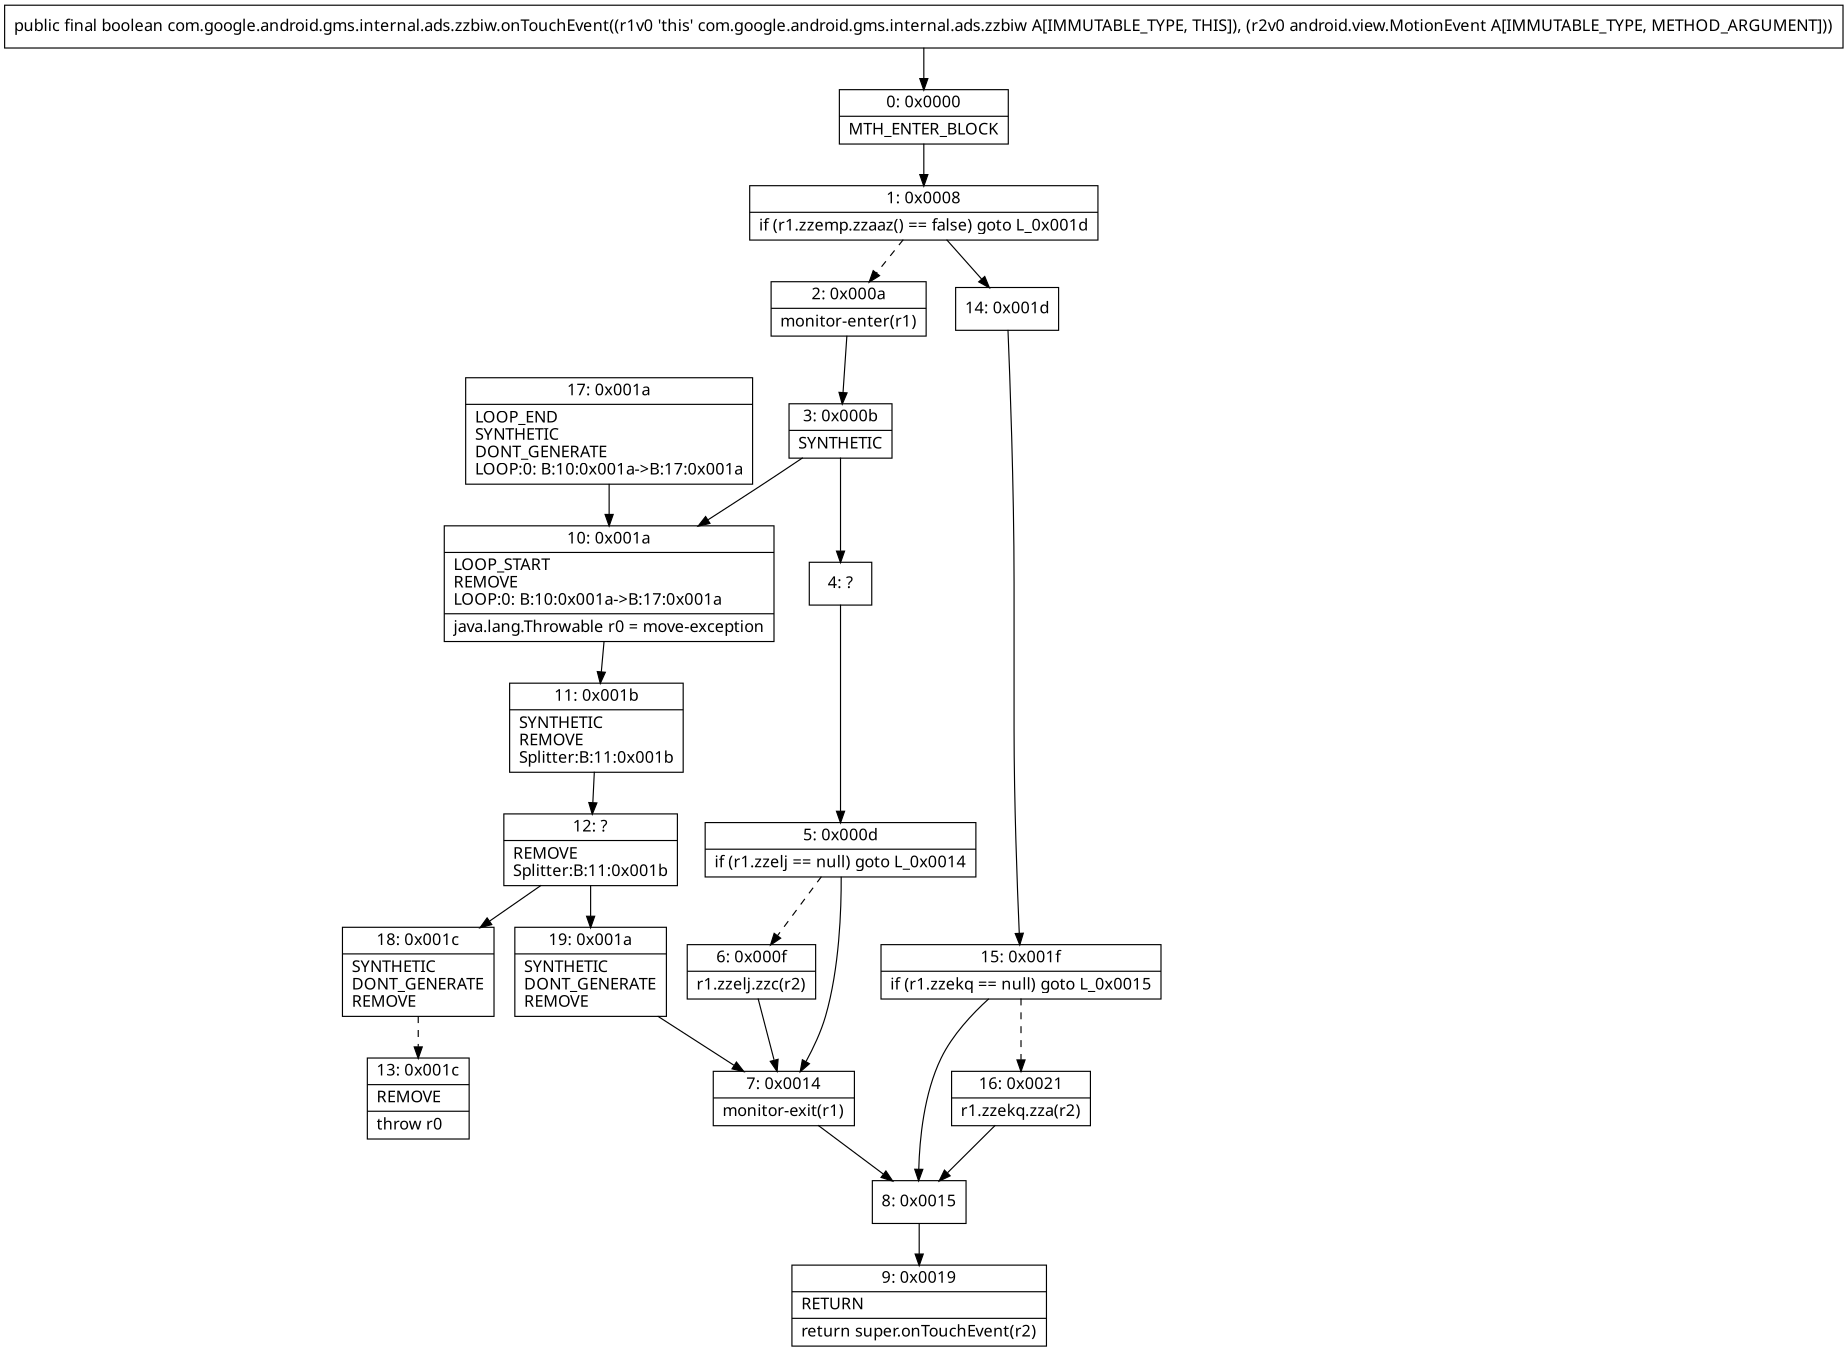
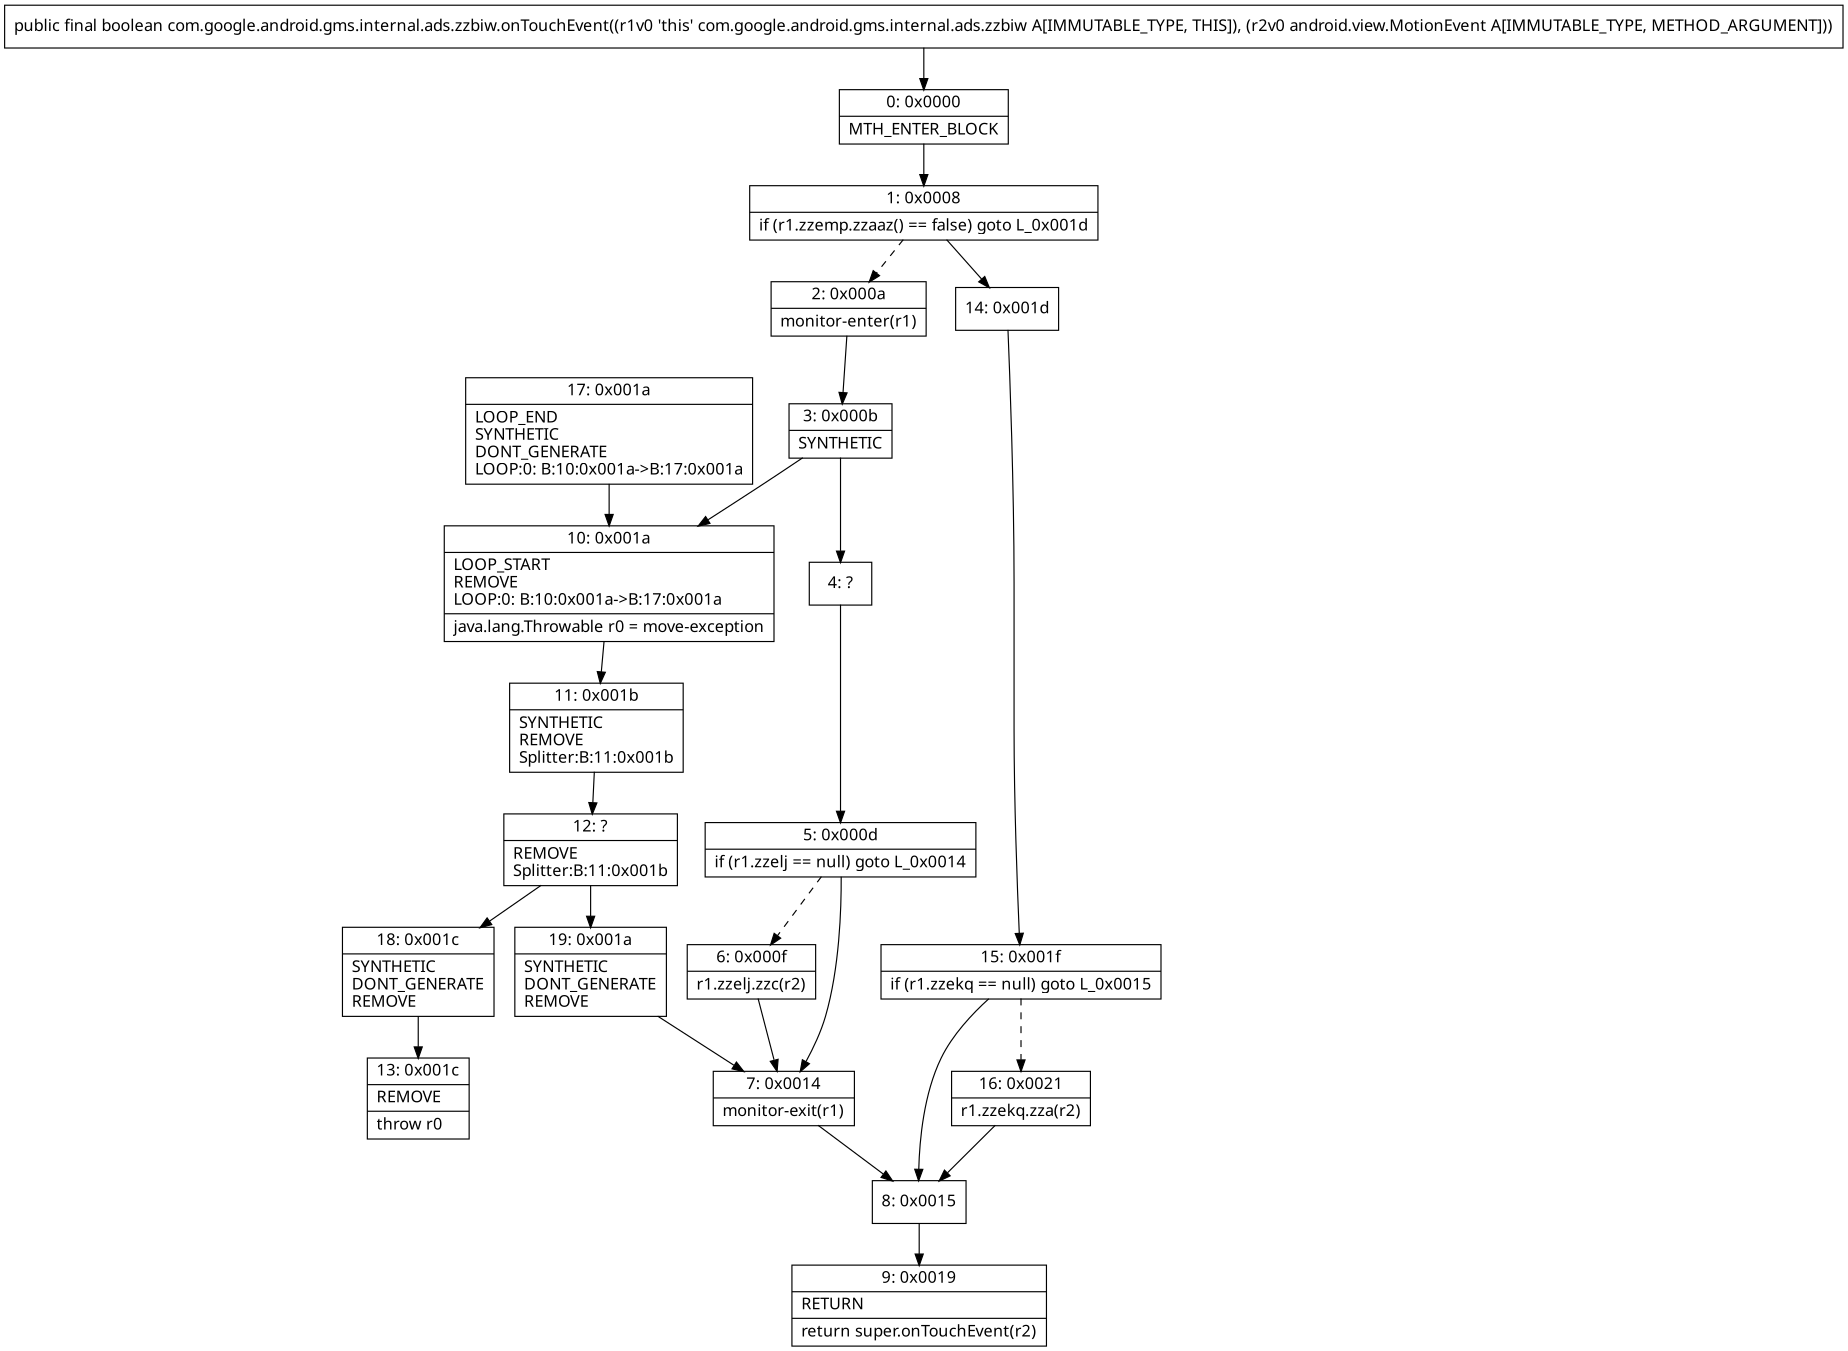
(418, 1031) -> (418, 1031)
